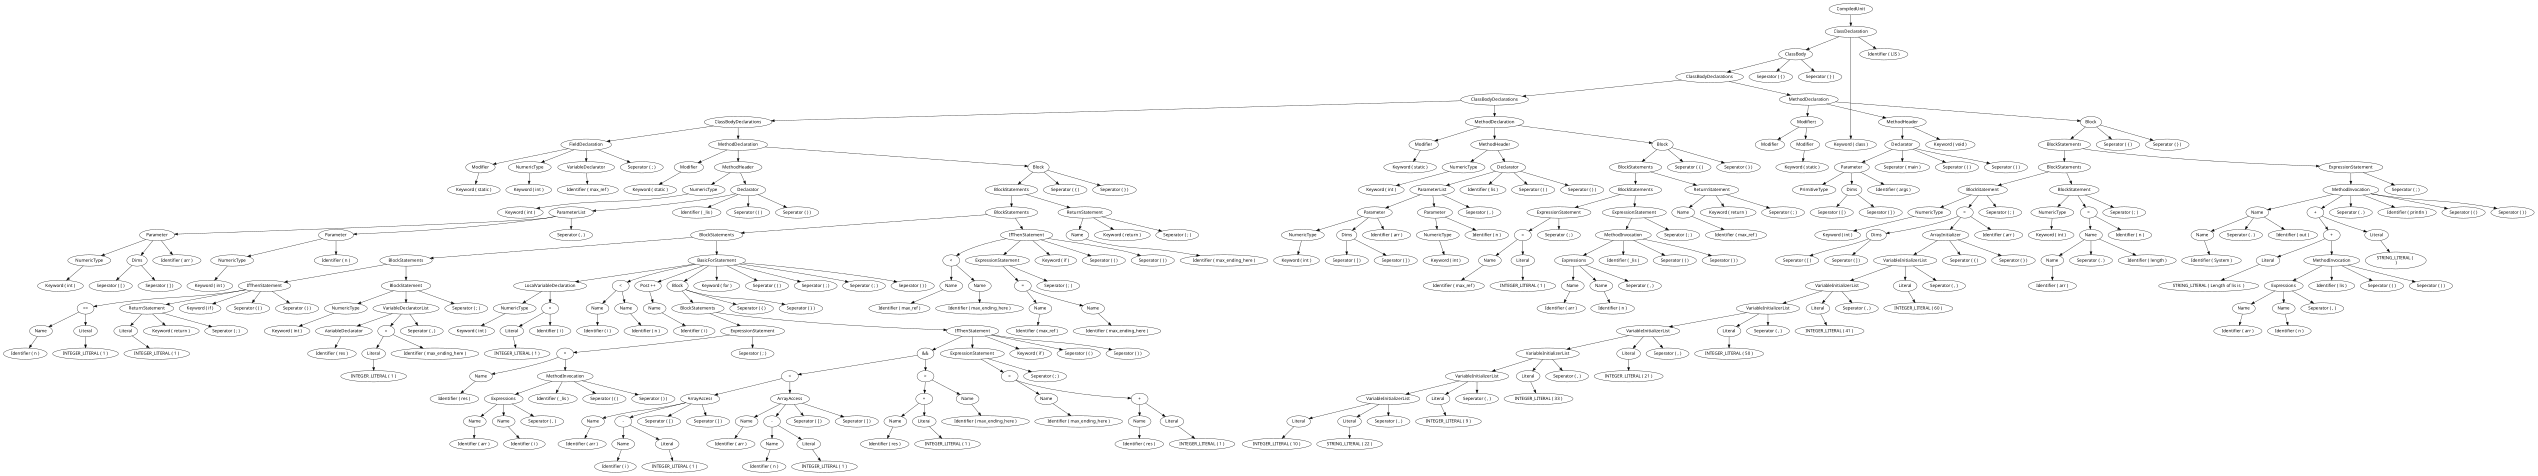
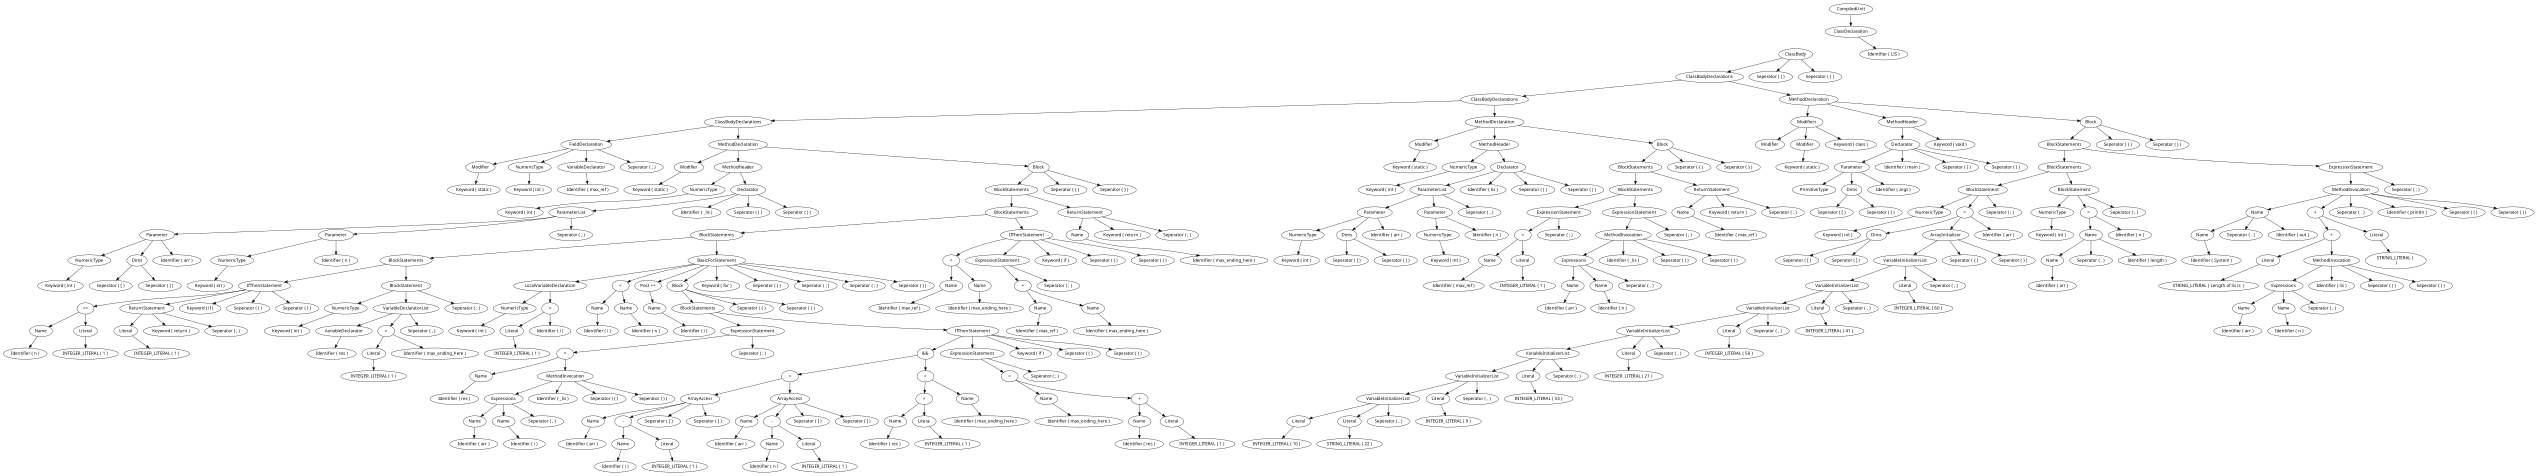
(1824, 43) -> none
(1851, 87) -> (1827, 132)
(1902, 167) -> (1902, 167)
